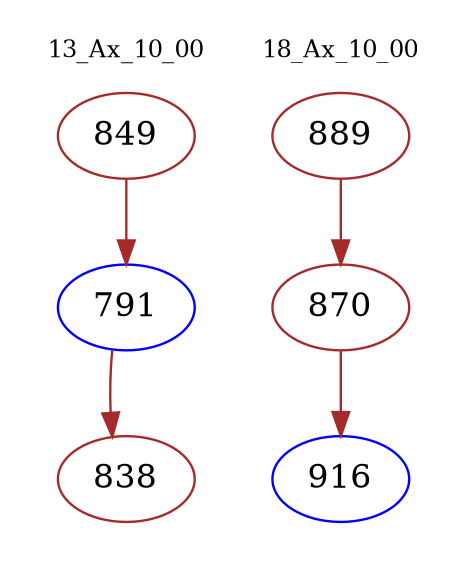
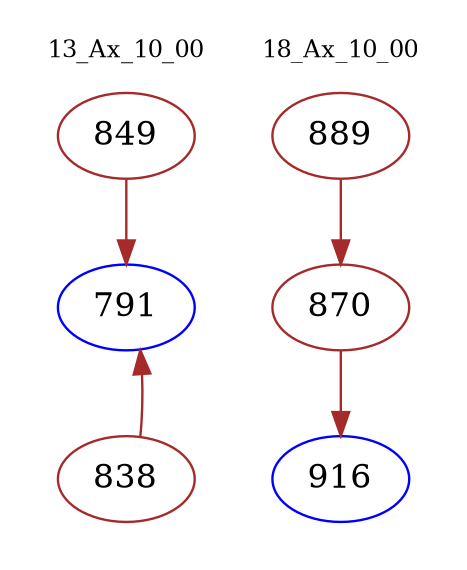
(110, 381) -> (142, 406)
